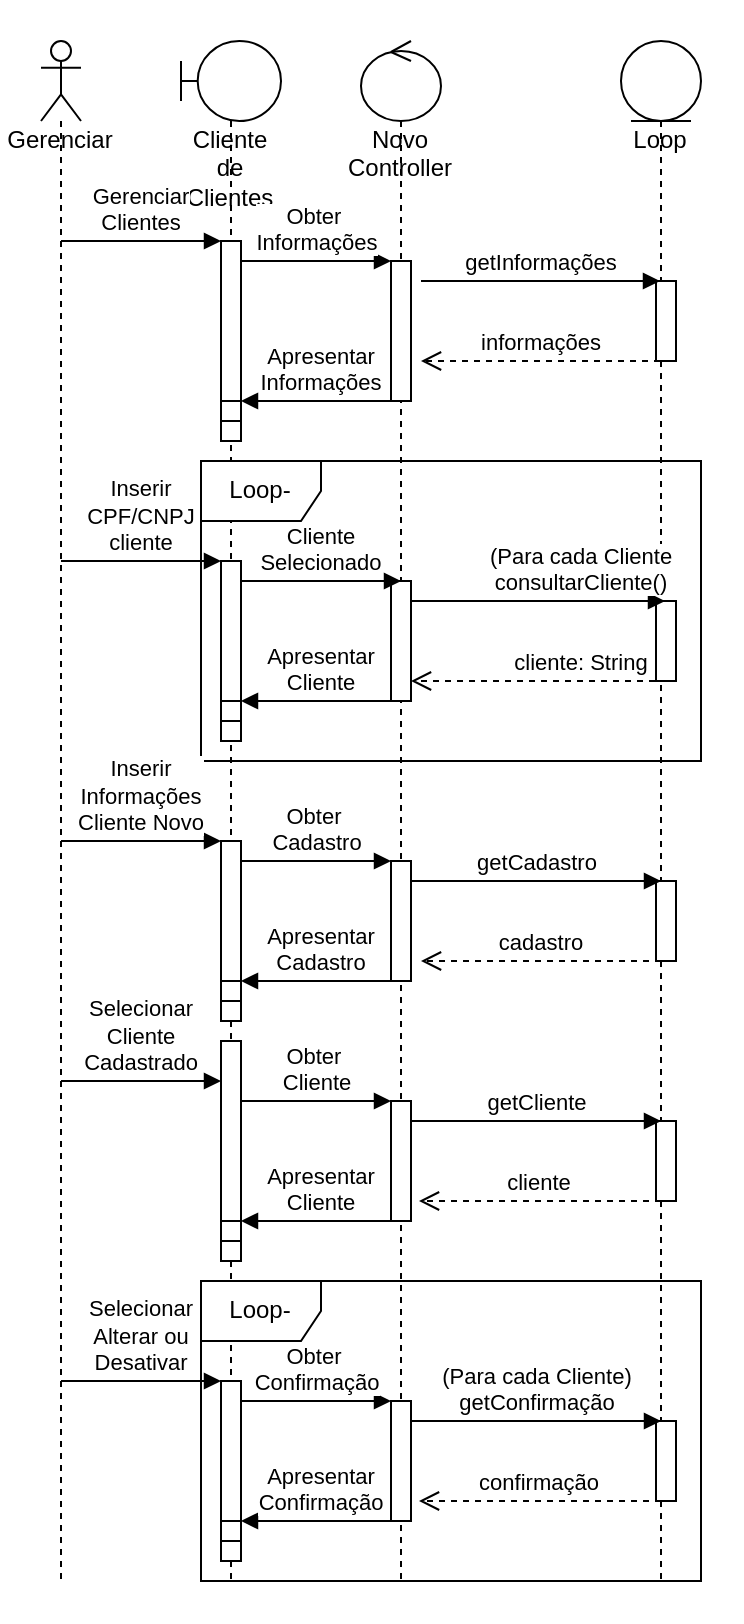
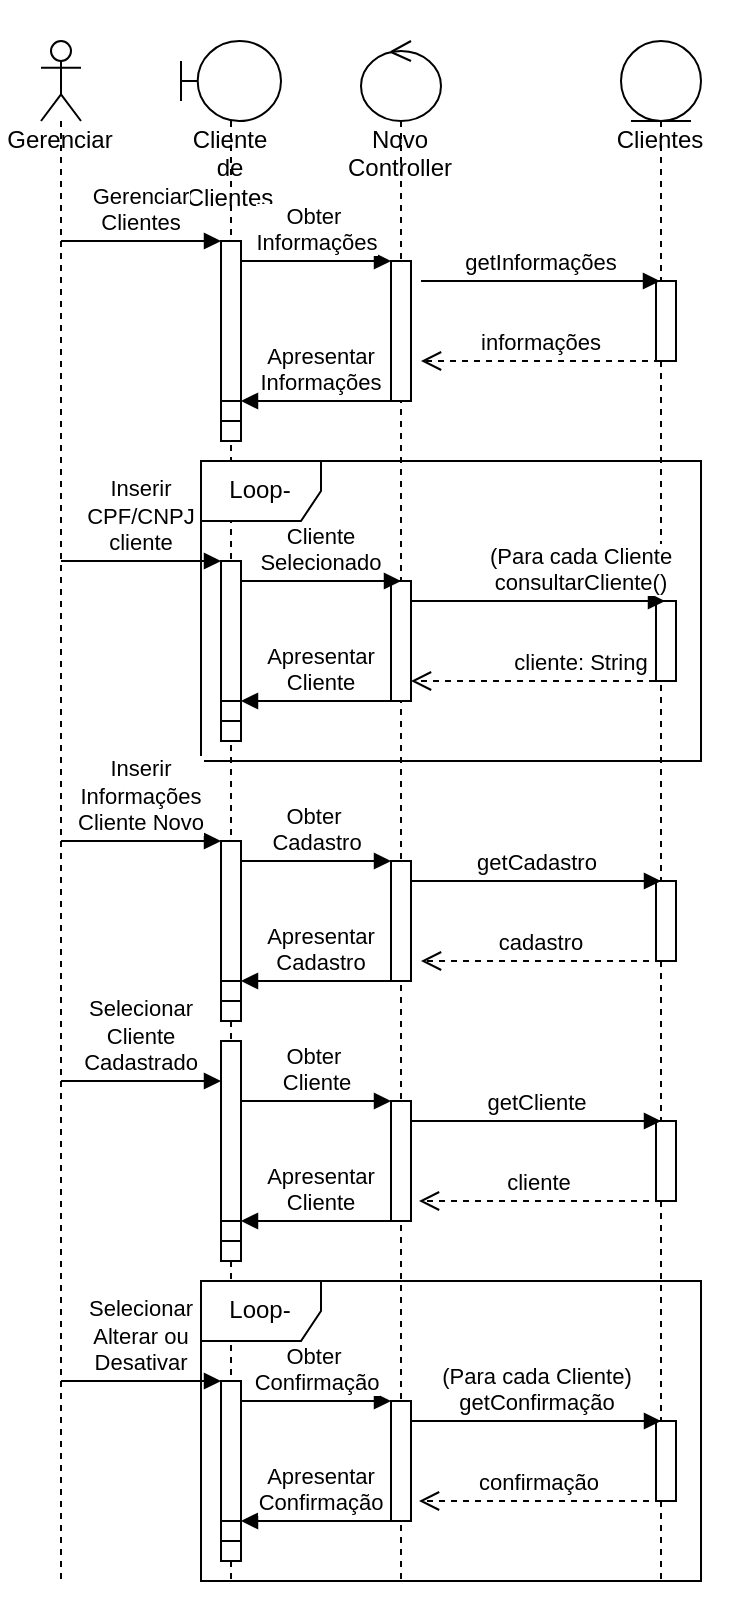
(661, 141) -> (661, 156)
